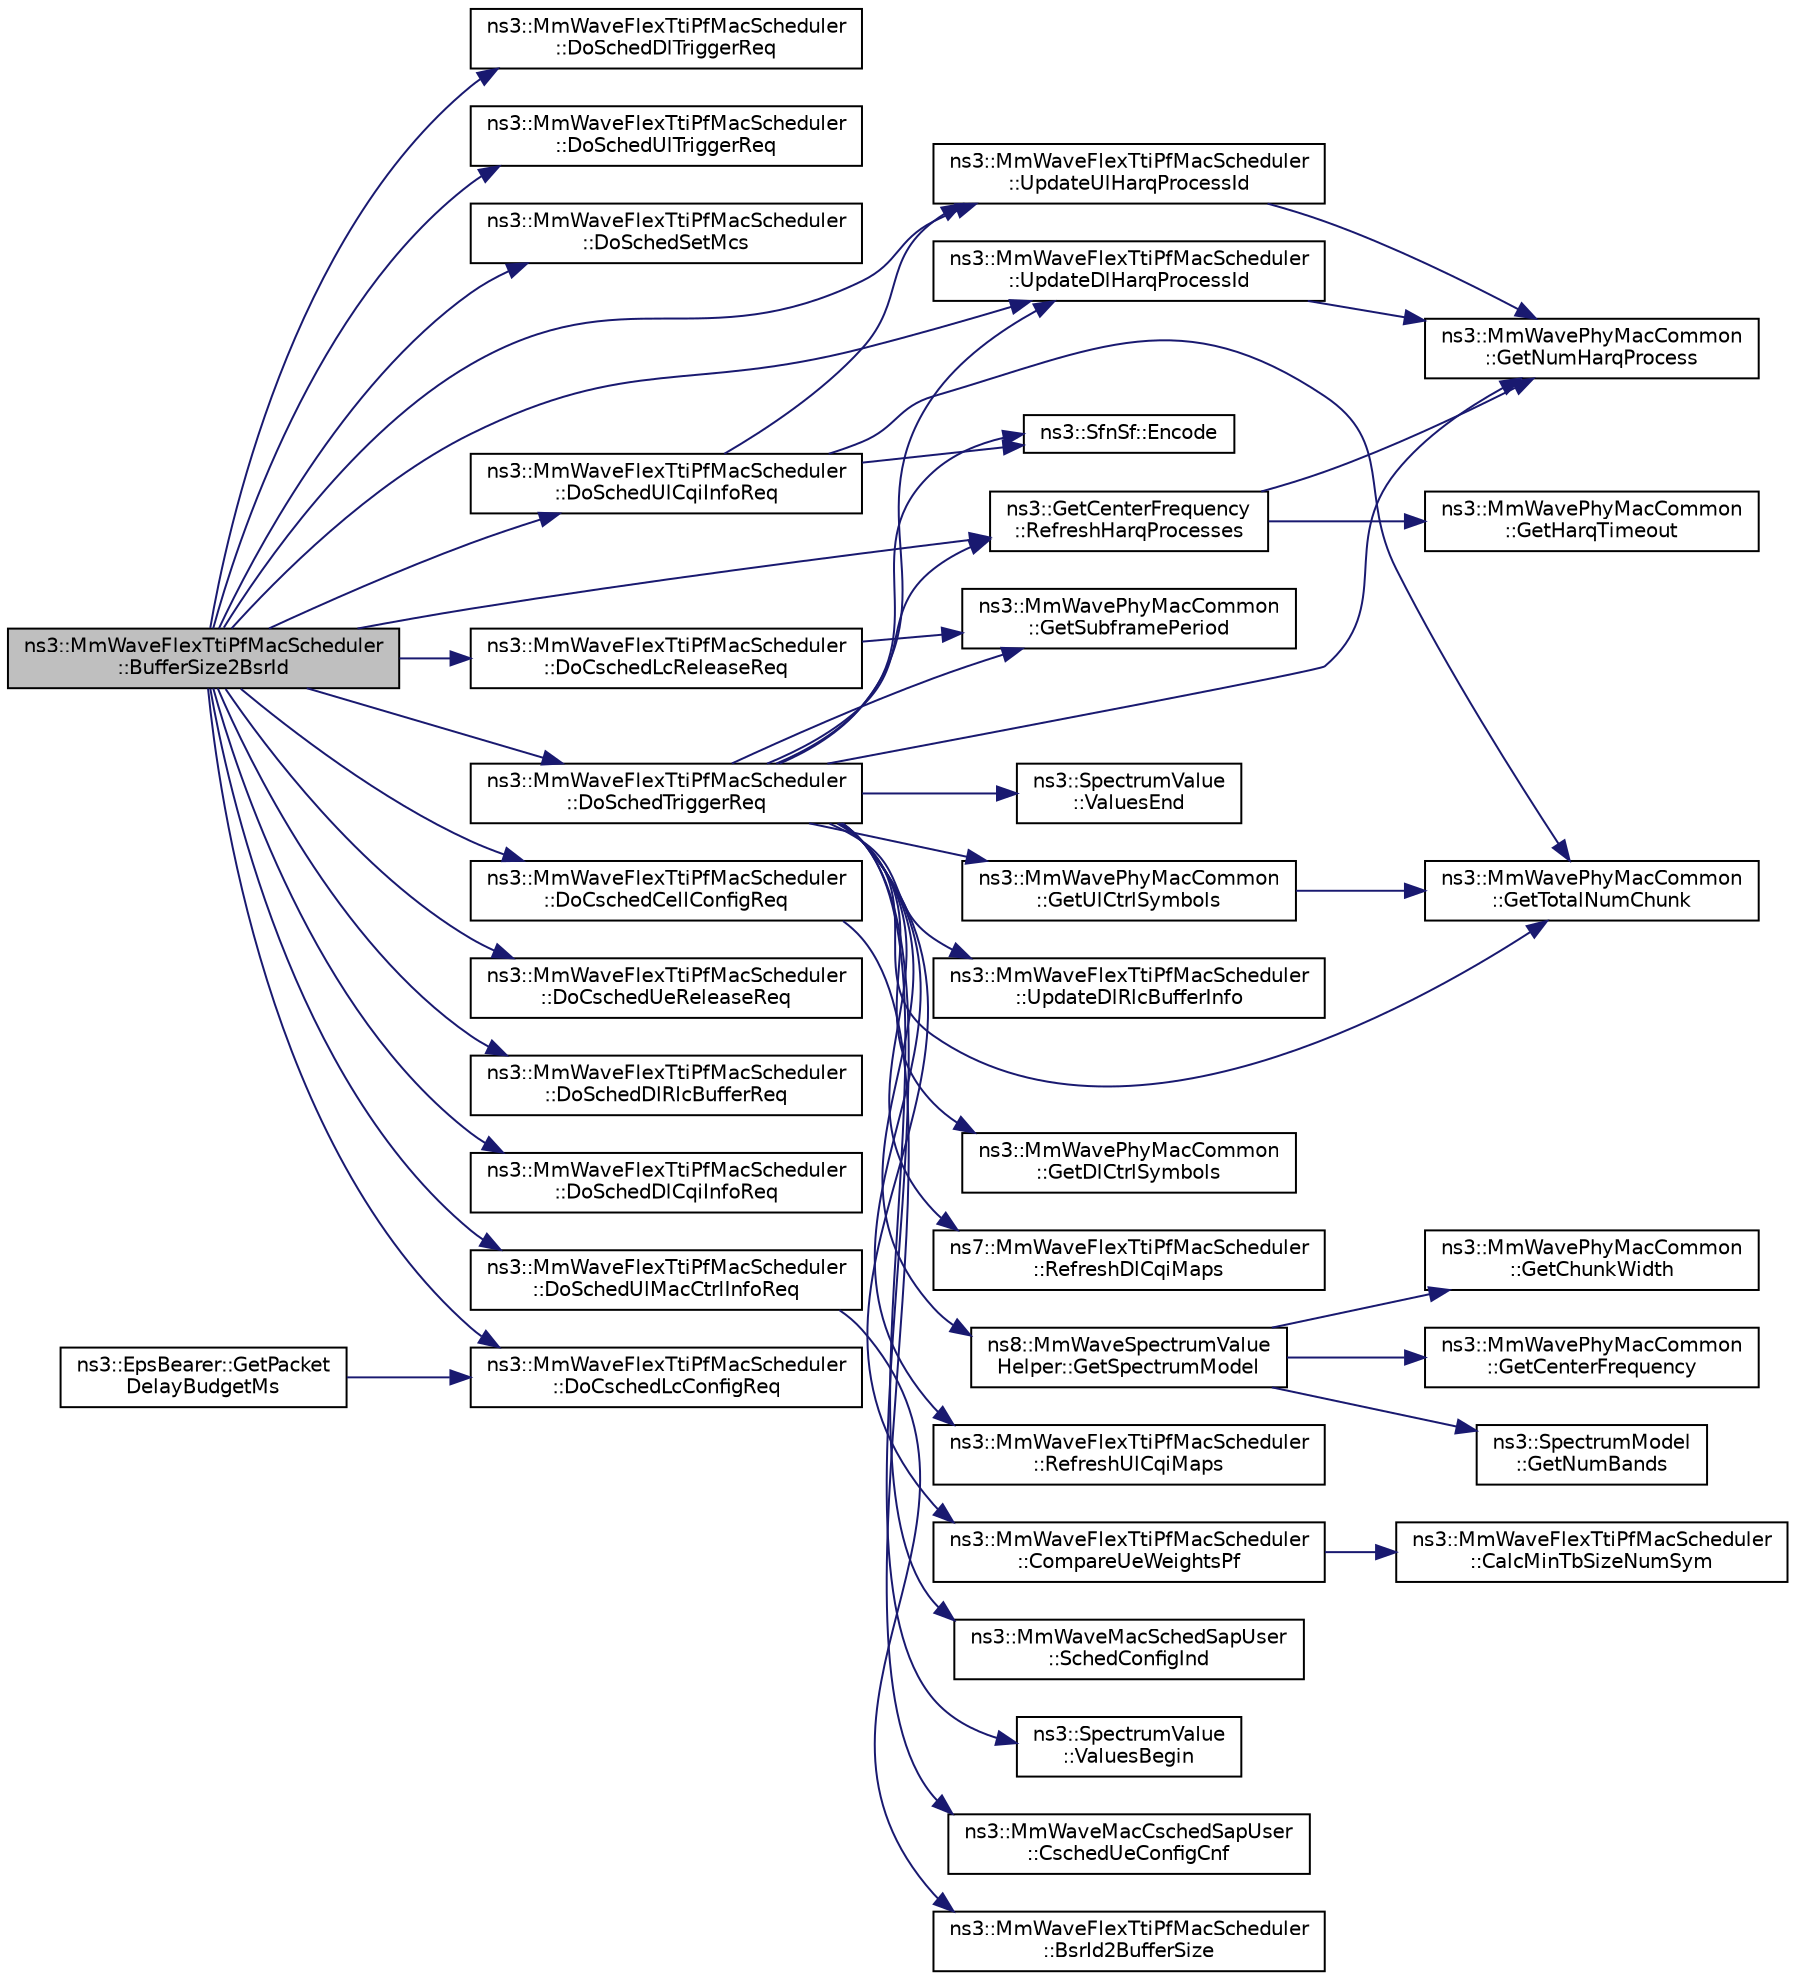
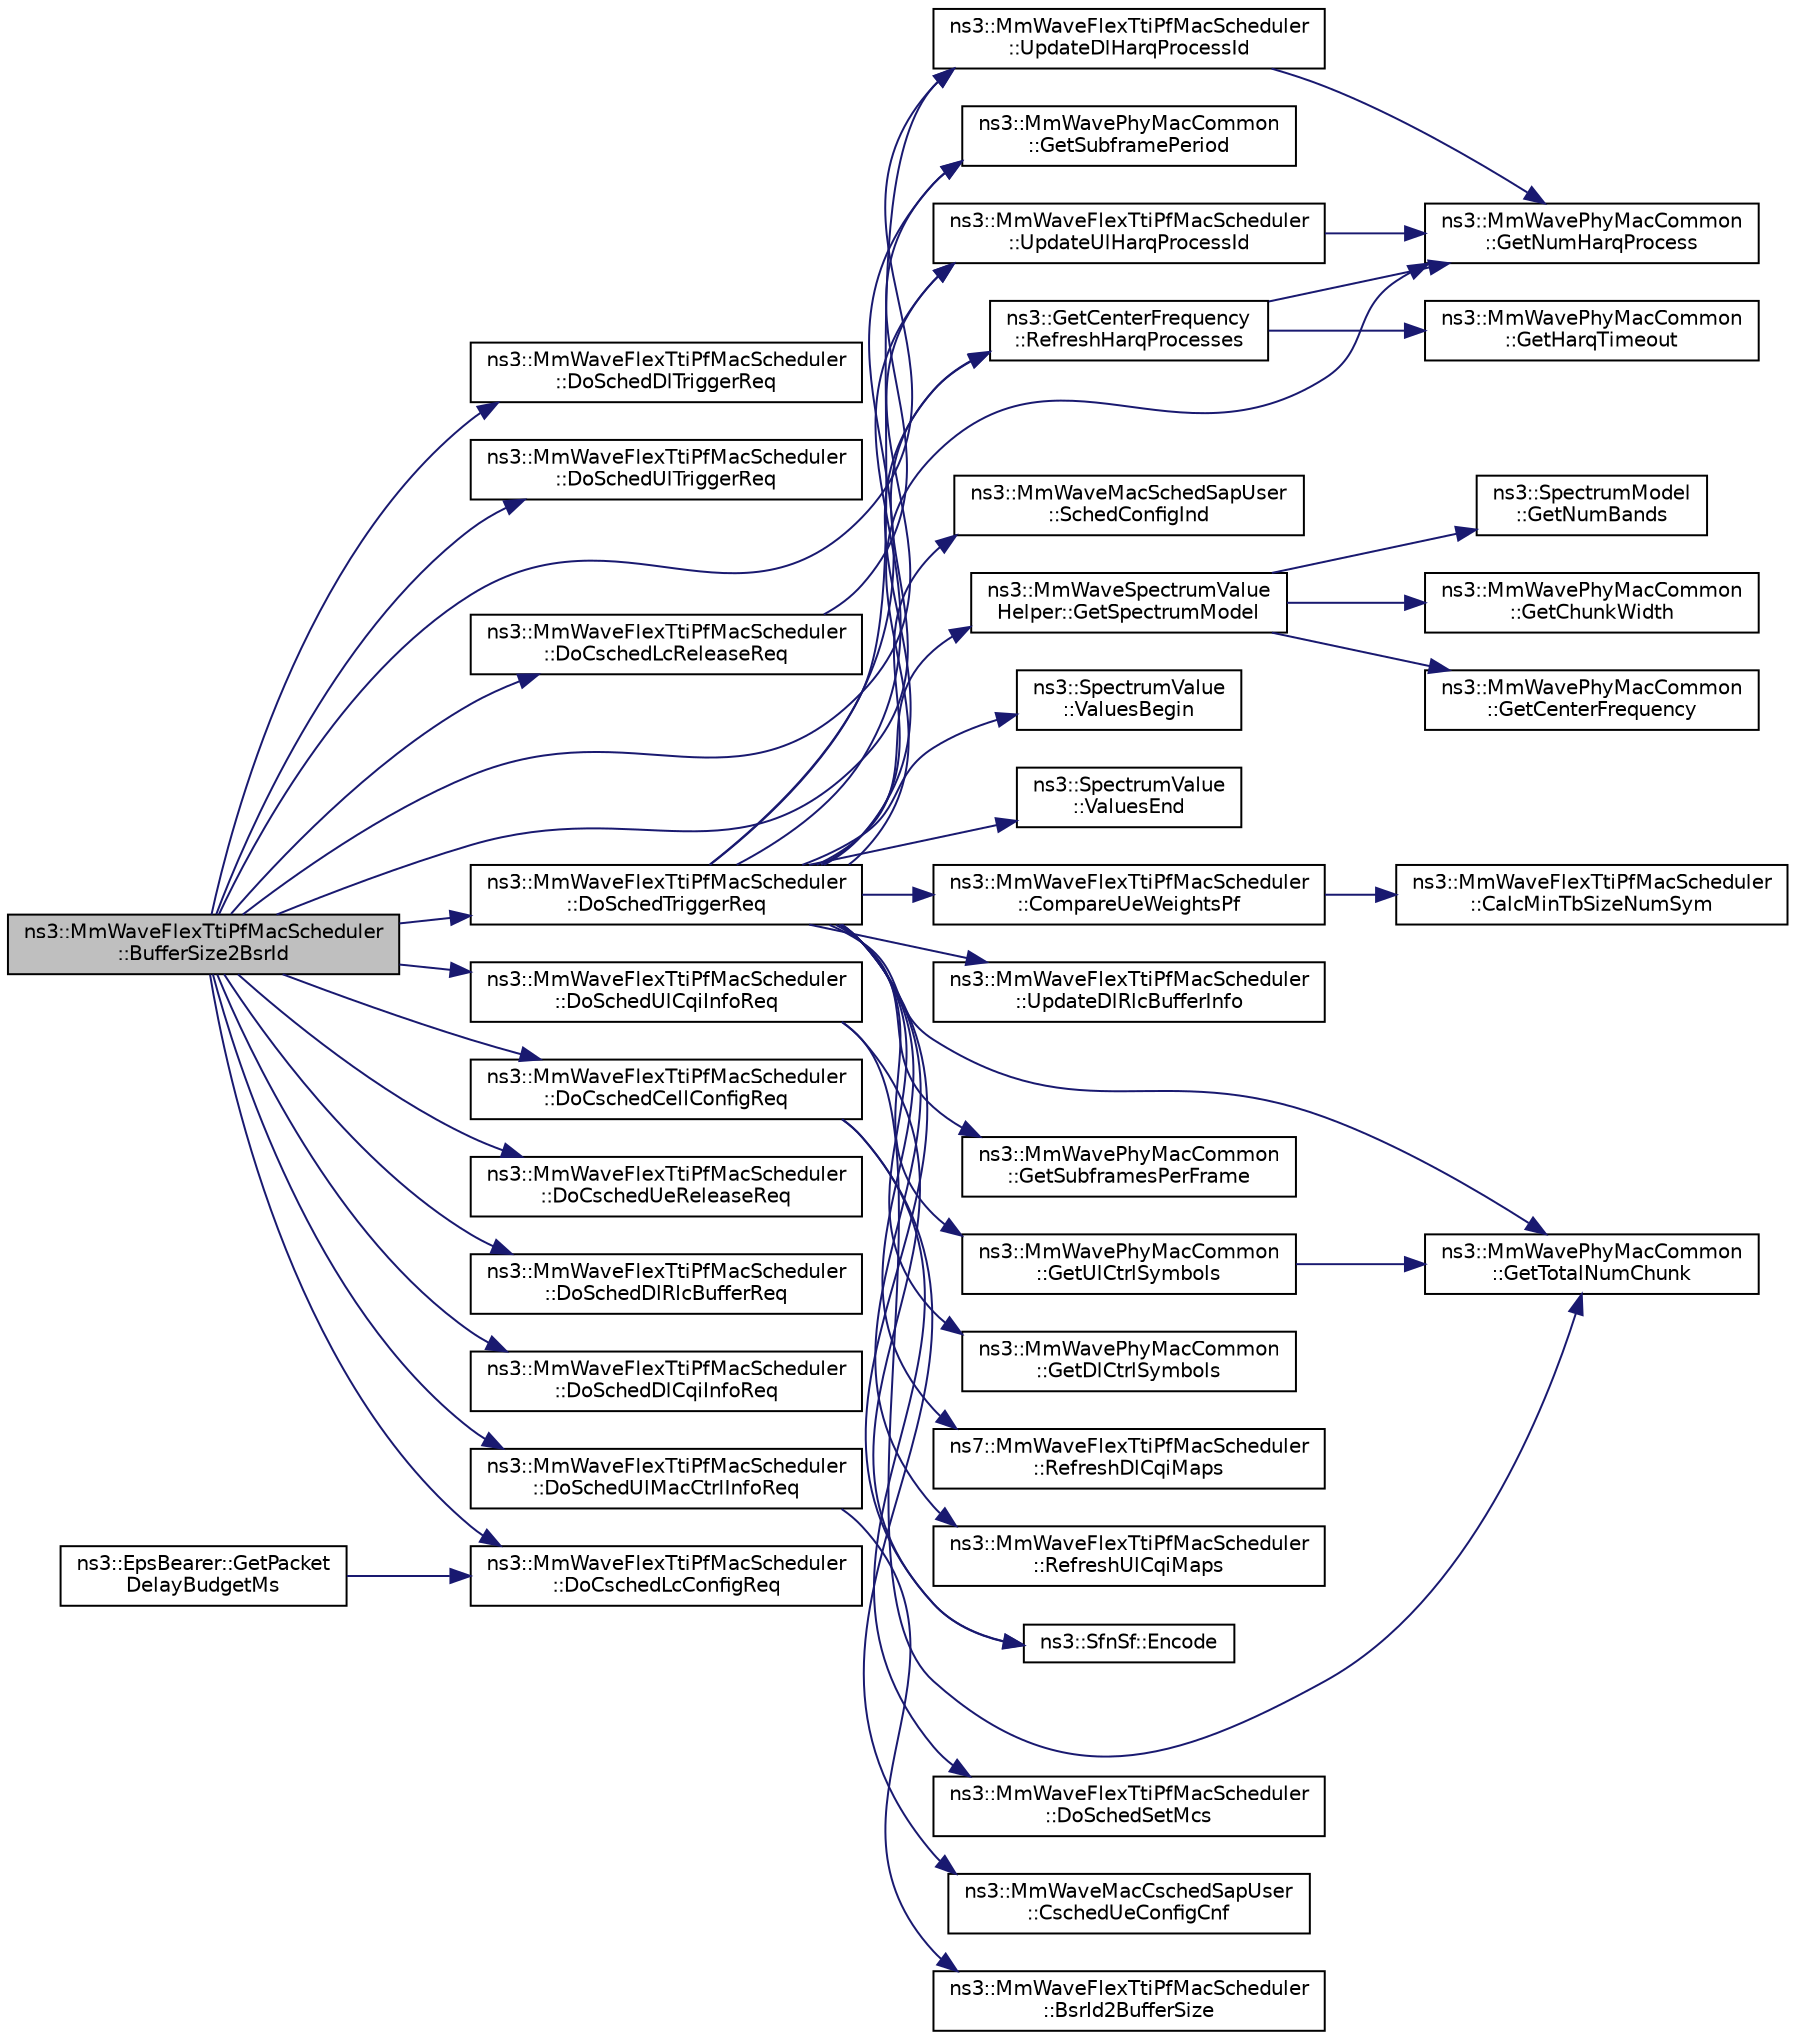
(846, 365) -> (898, 595)
(338, 428) -> (904, 1424)
none -> (1129, 1167)
(1129, 1358) -> (1129, 603)
